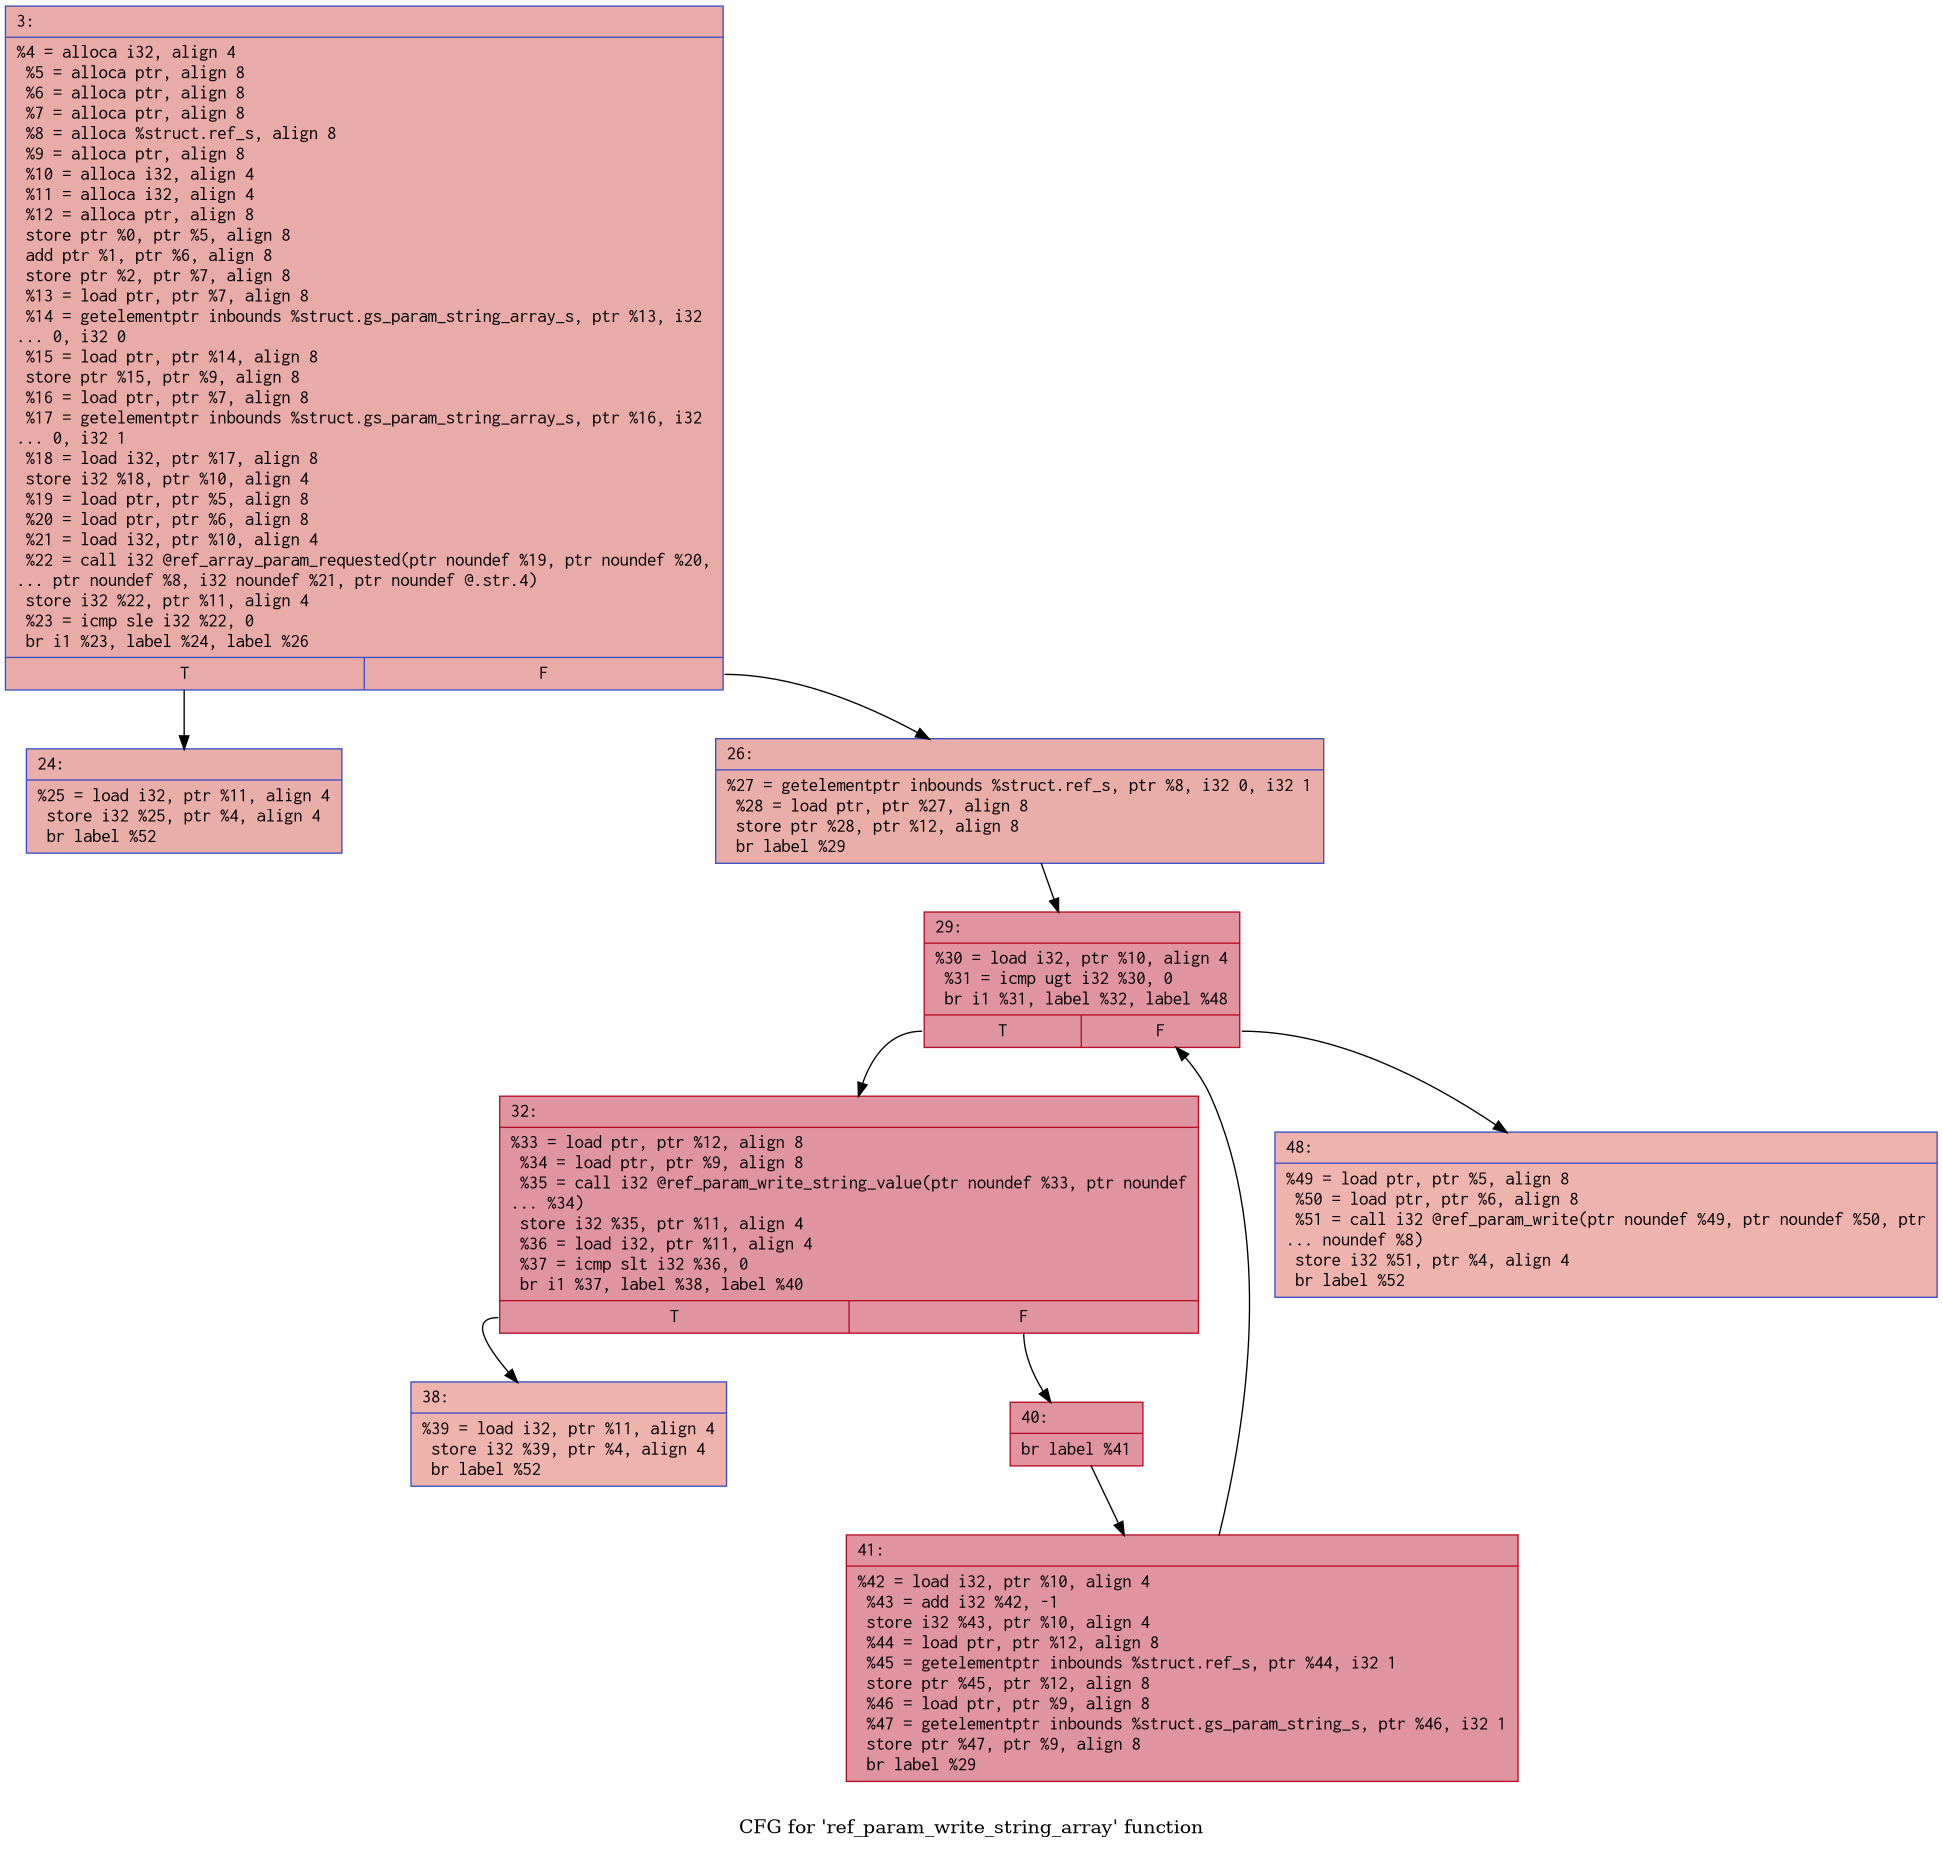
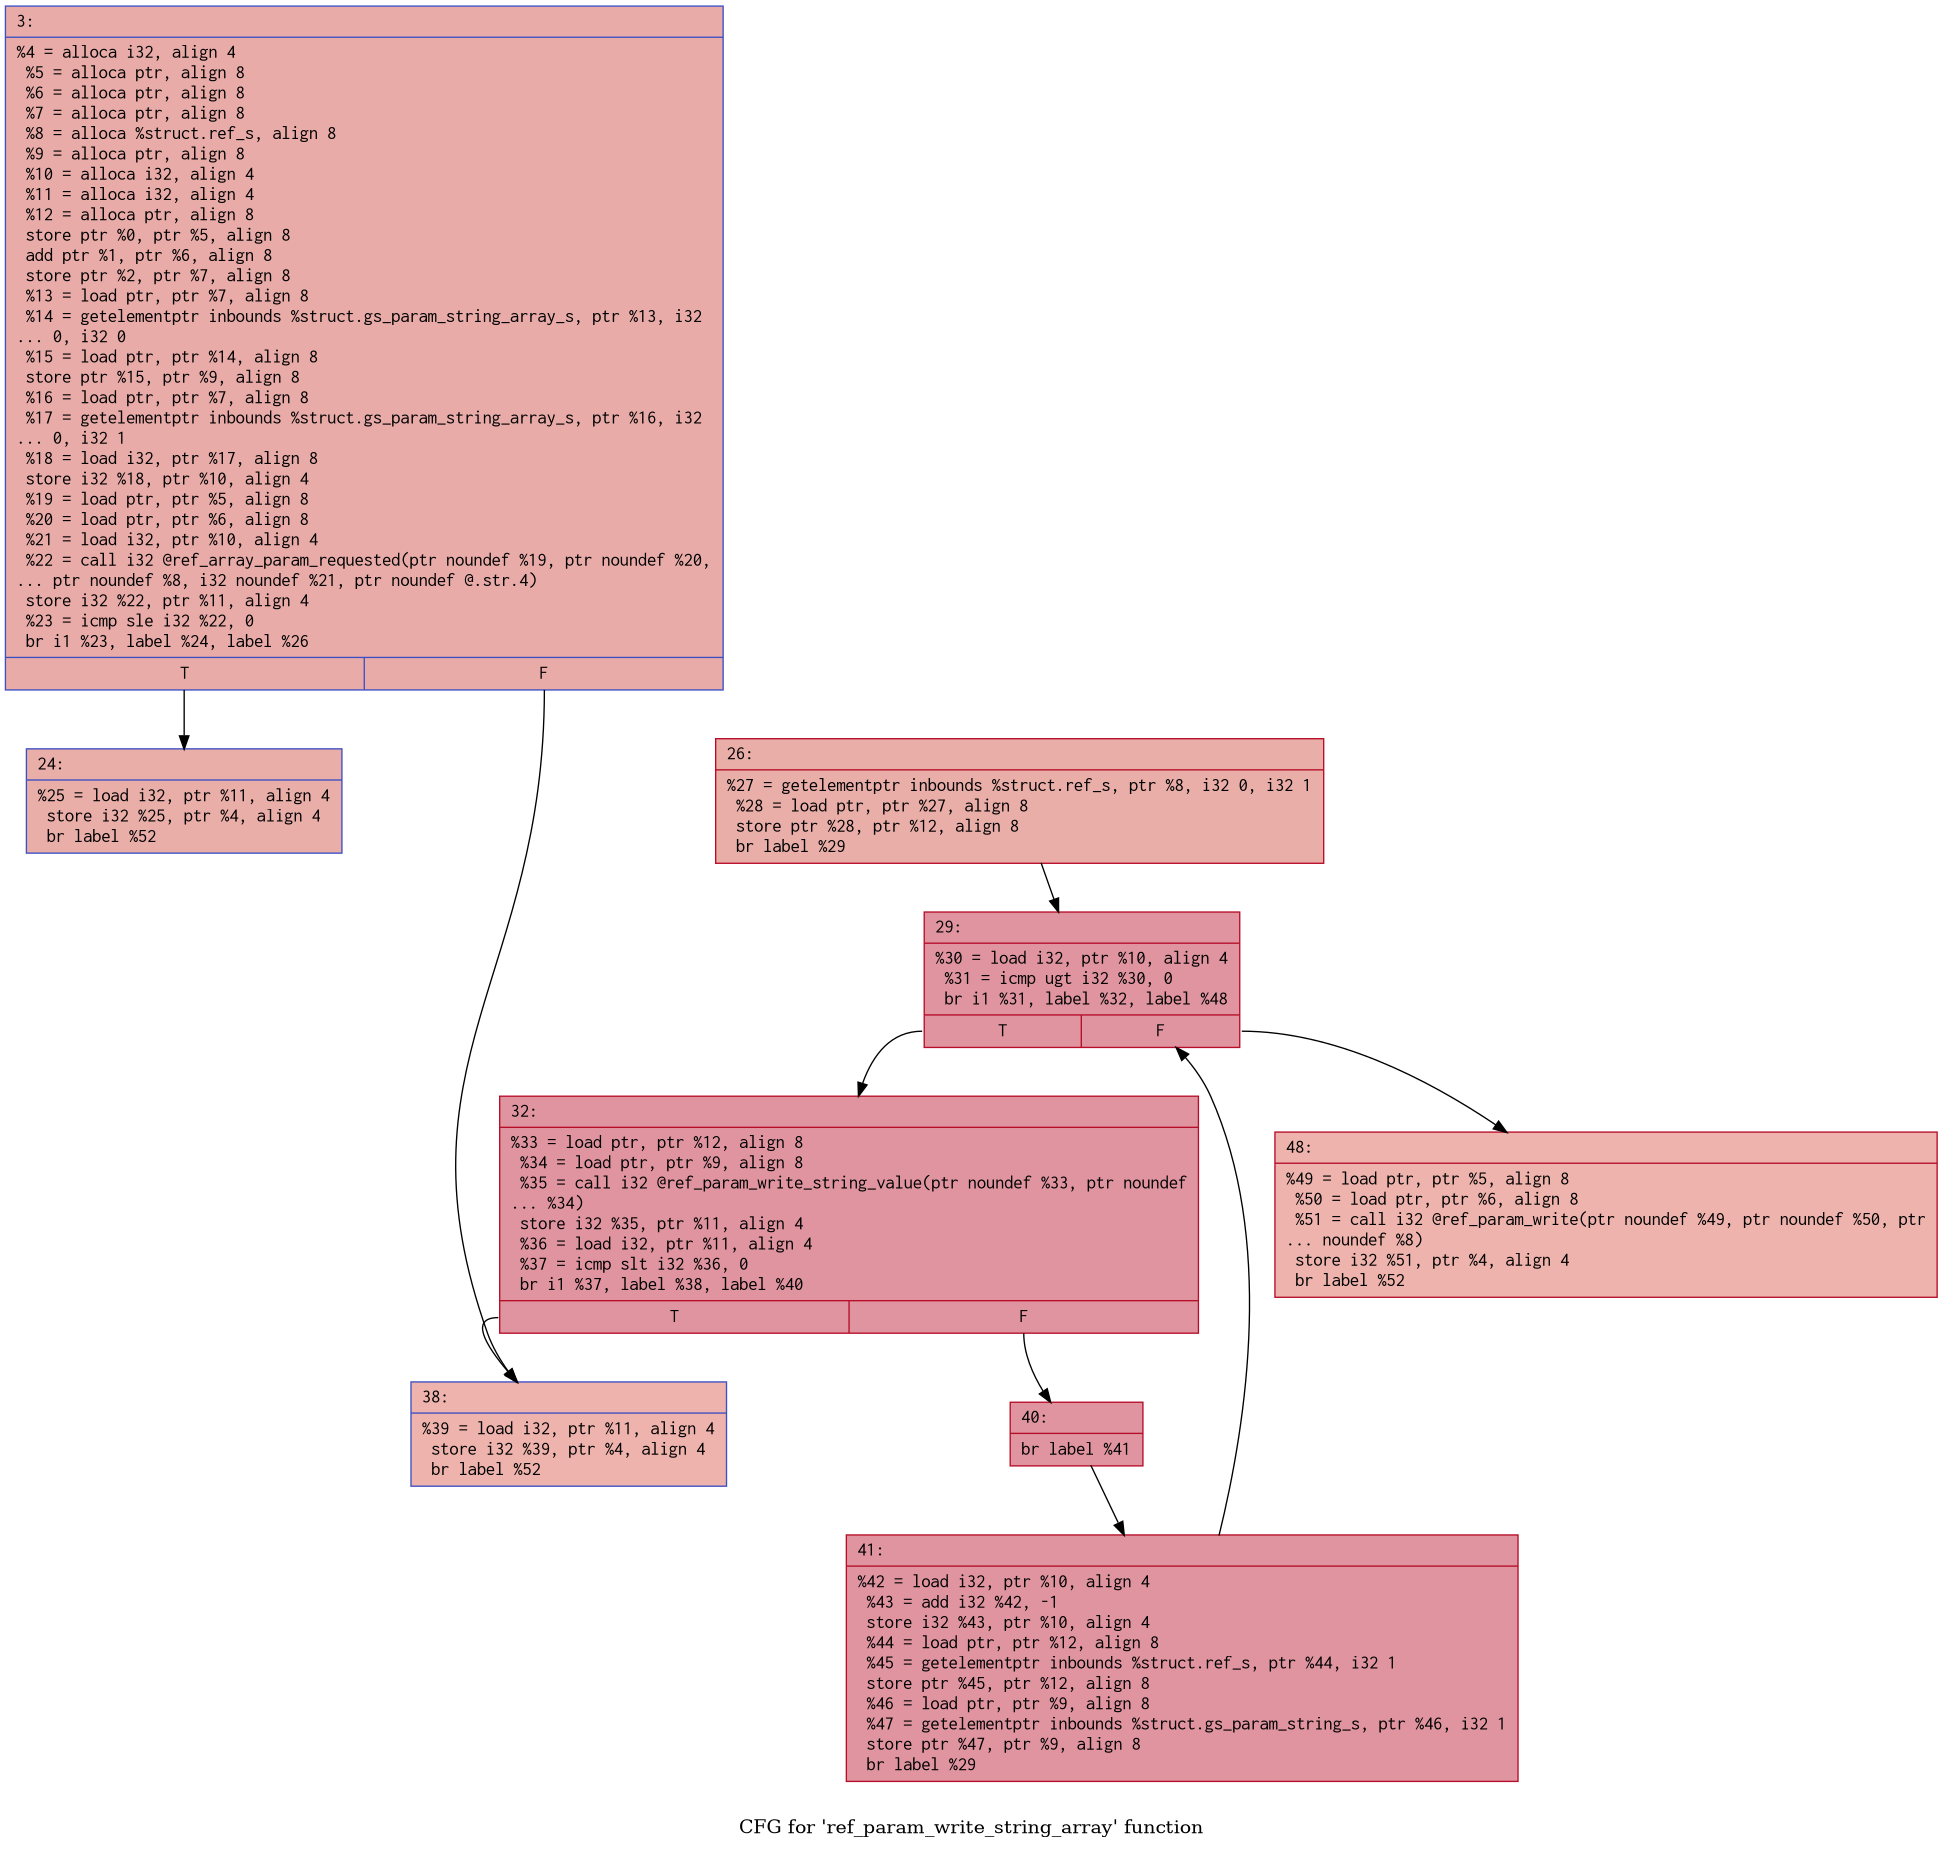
(824, 692) -> (476, 1032)
(1020, 801) -> (1020, 801)
(1606, 1215) -> (1606, 1215)
